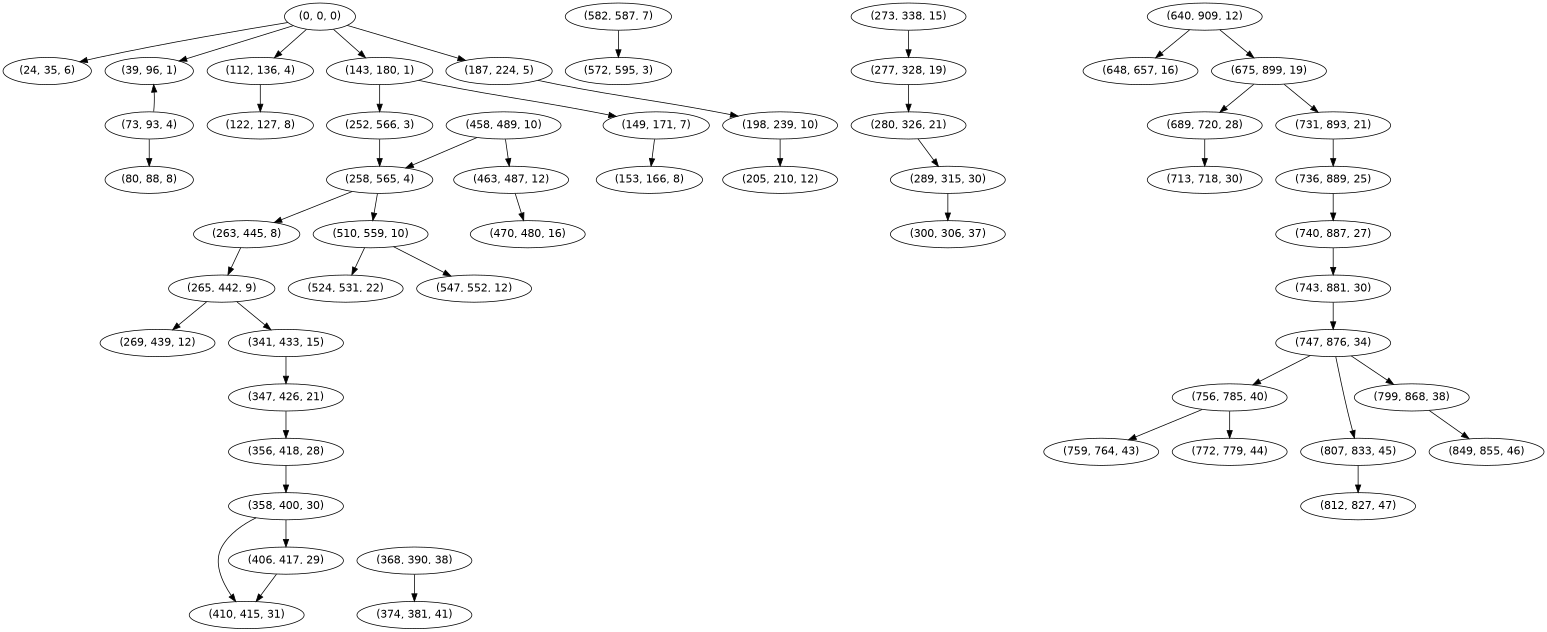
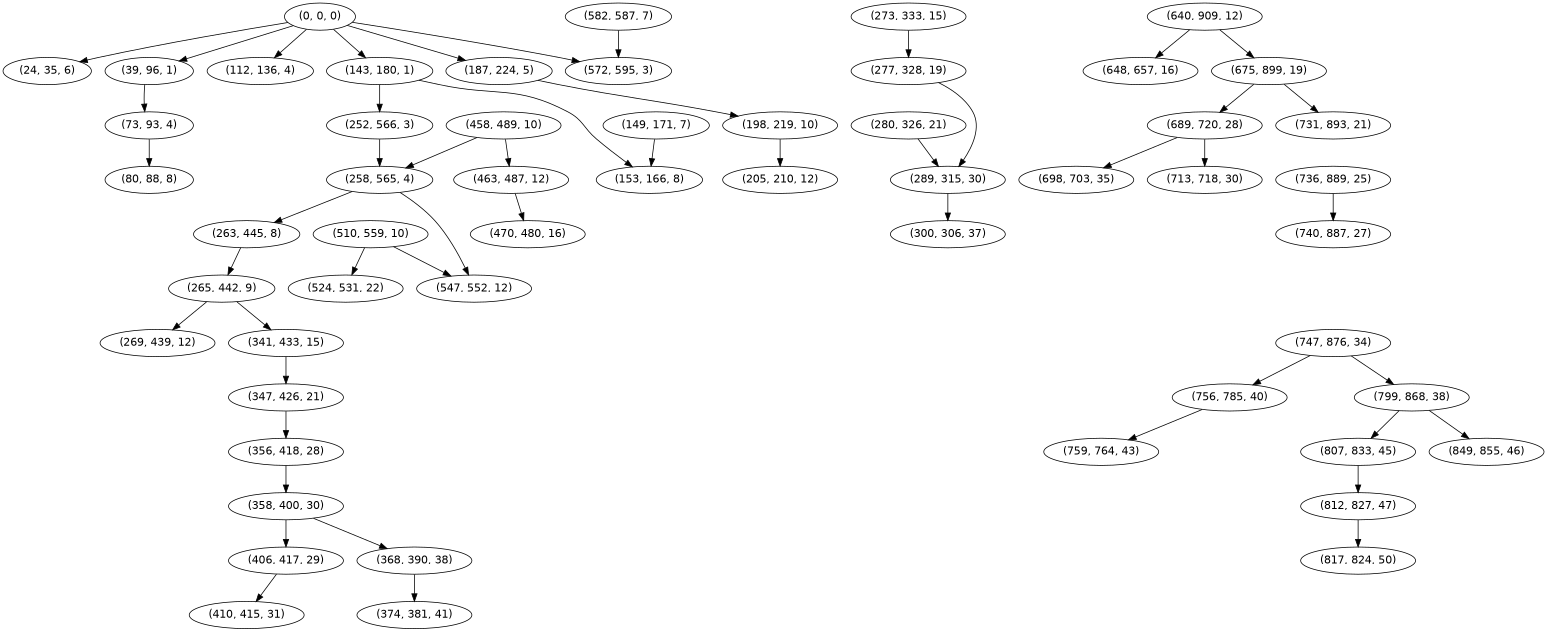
(909, 17) -> (909, 17)
none -> (462, 40)
(909, 95) -> (974, 115)
(513, 98) -> (533, 98)
(154, 102) -> (144, 94)
(260, 125) -> none
(780, 125) -> (780, 125)
(1333, 149) -> none
none -> (1076, 180)
(376, 203) -> (439, 225)
(1333, 289) -> none
(1344, 394) -> (1388, 422)
(1230, 452) -> none
(221, 550) -> (347, 532)
none -> (1358, 561)
